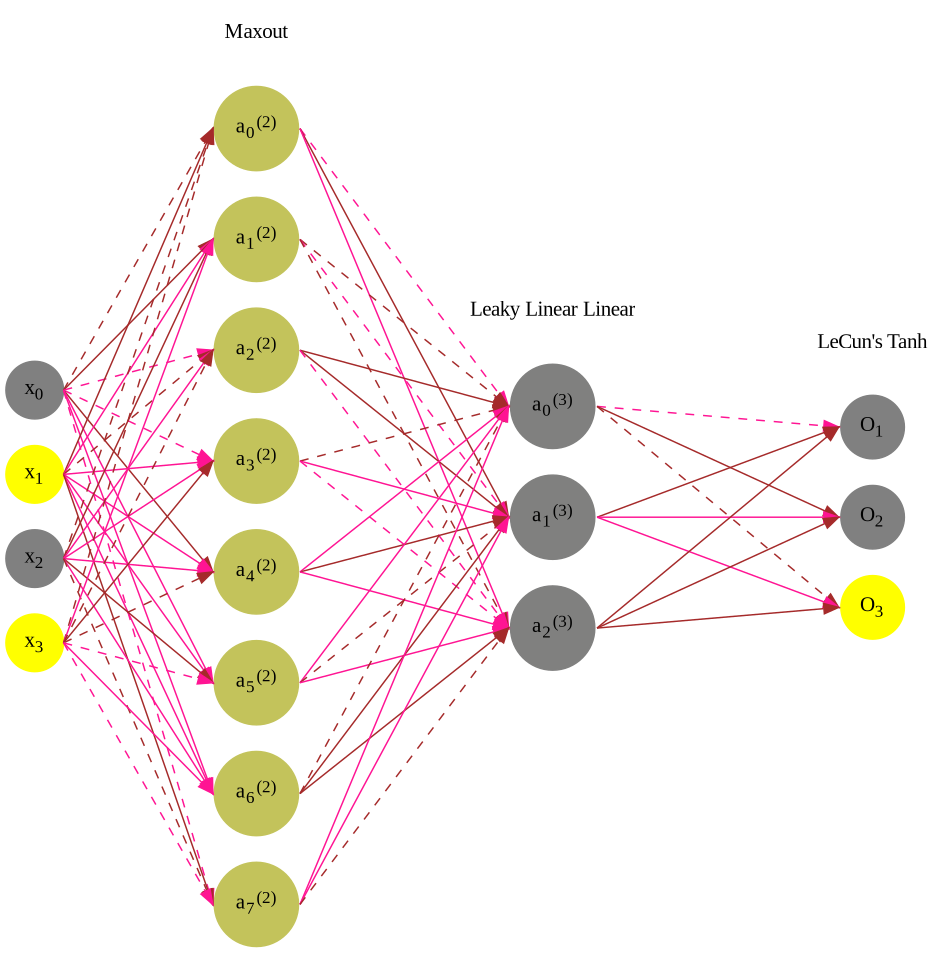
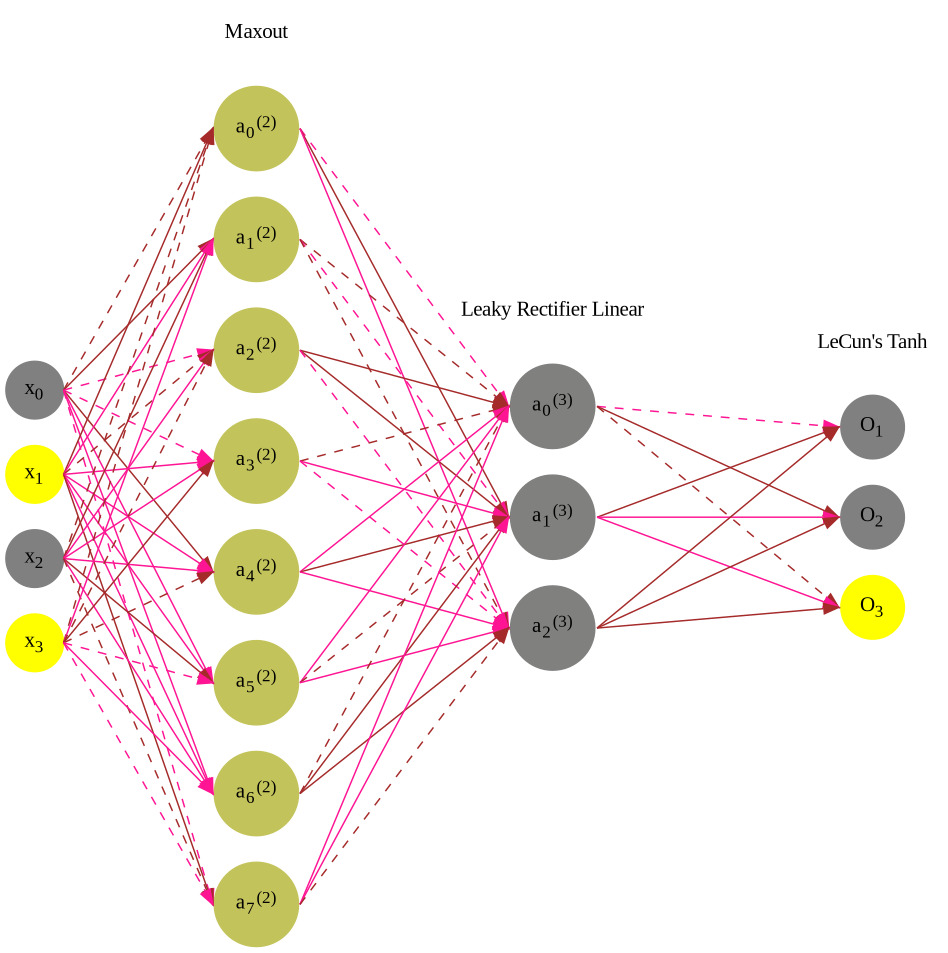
(553, 310) -> (553, 310)
